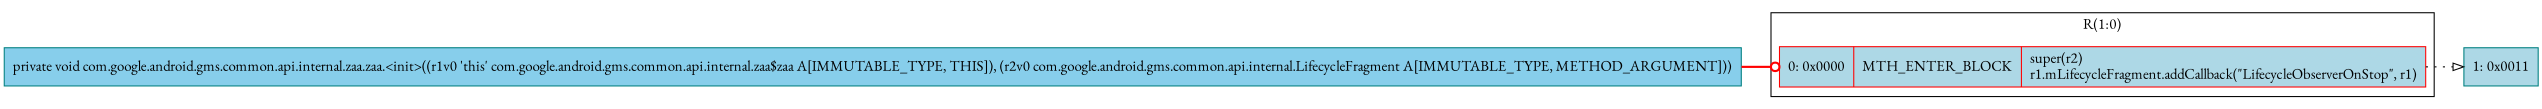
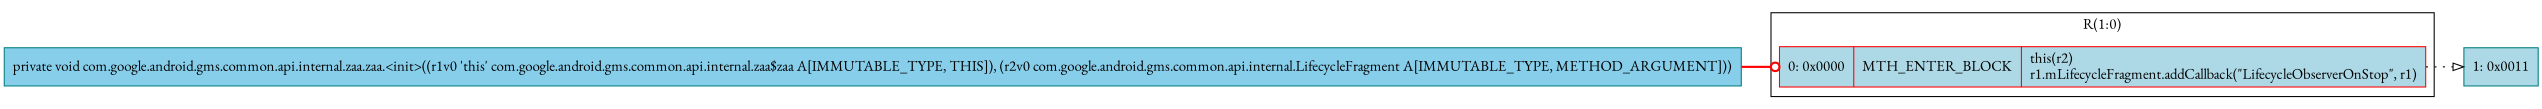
(2056, 58) -> (2052, 58)
